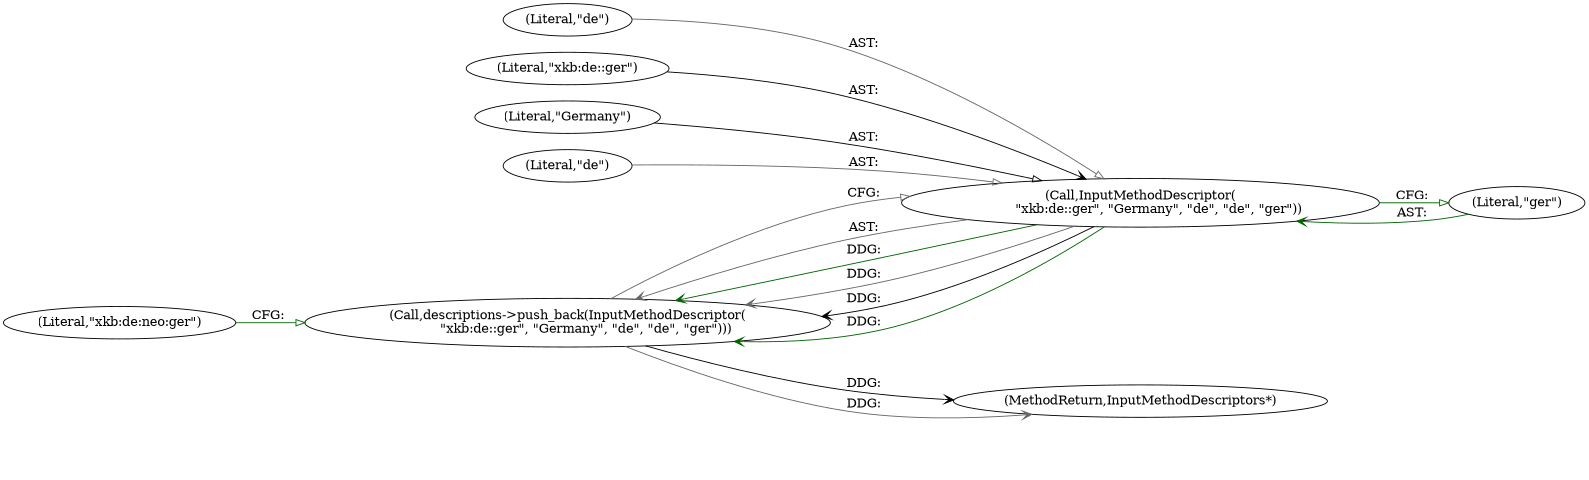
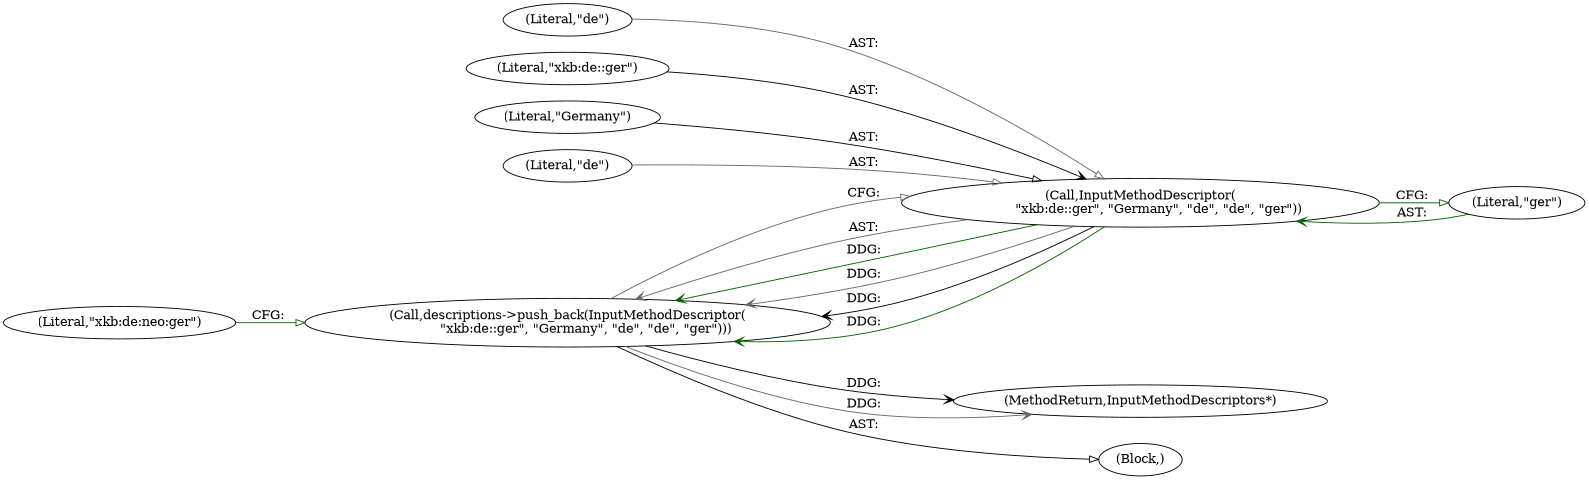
none -> (1140, 460)
